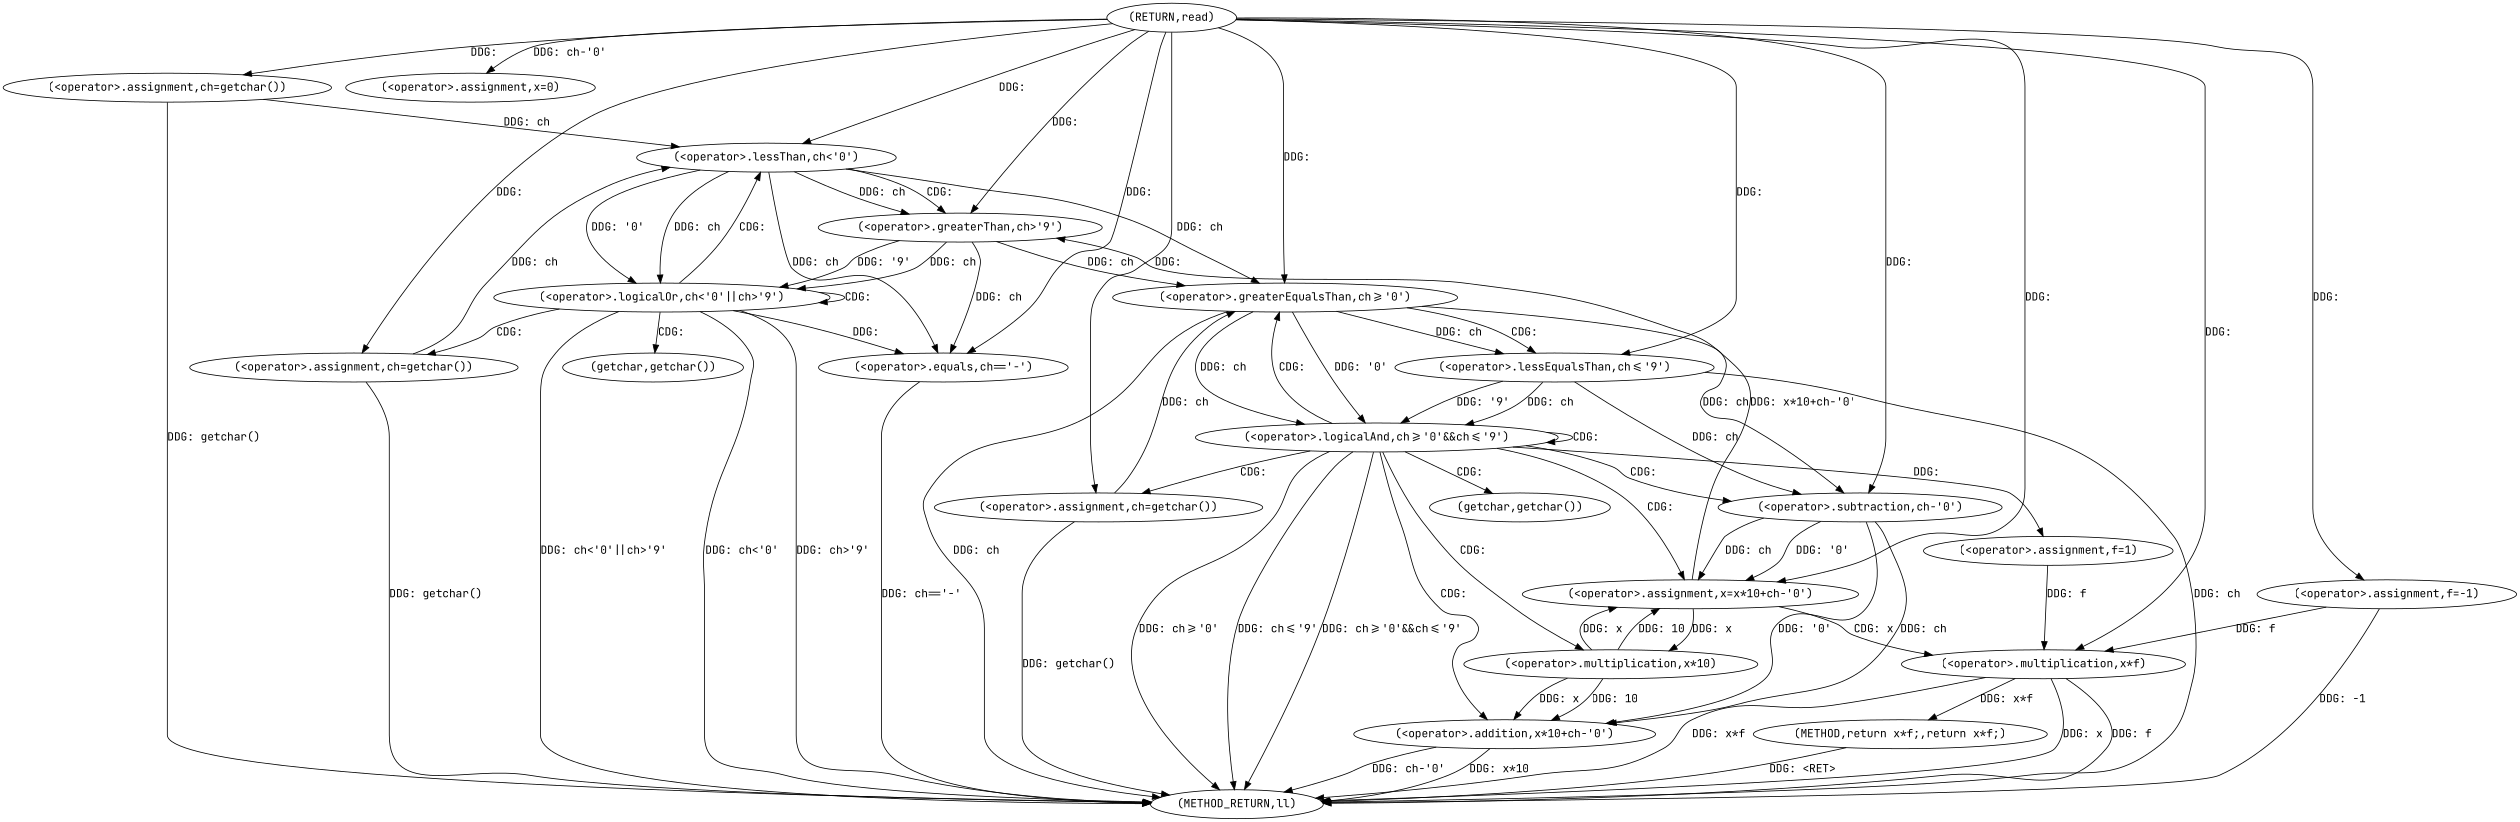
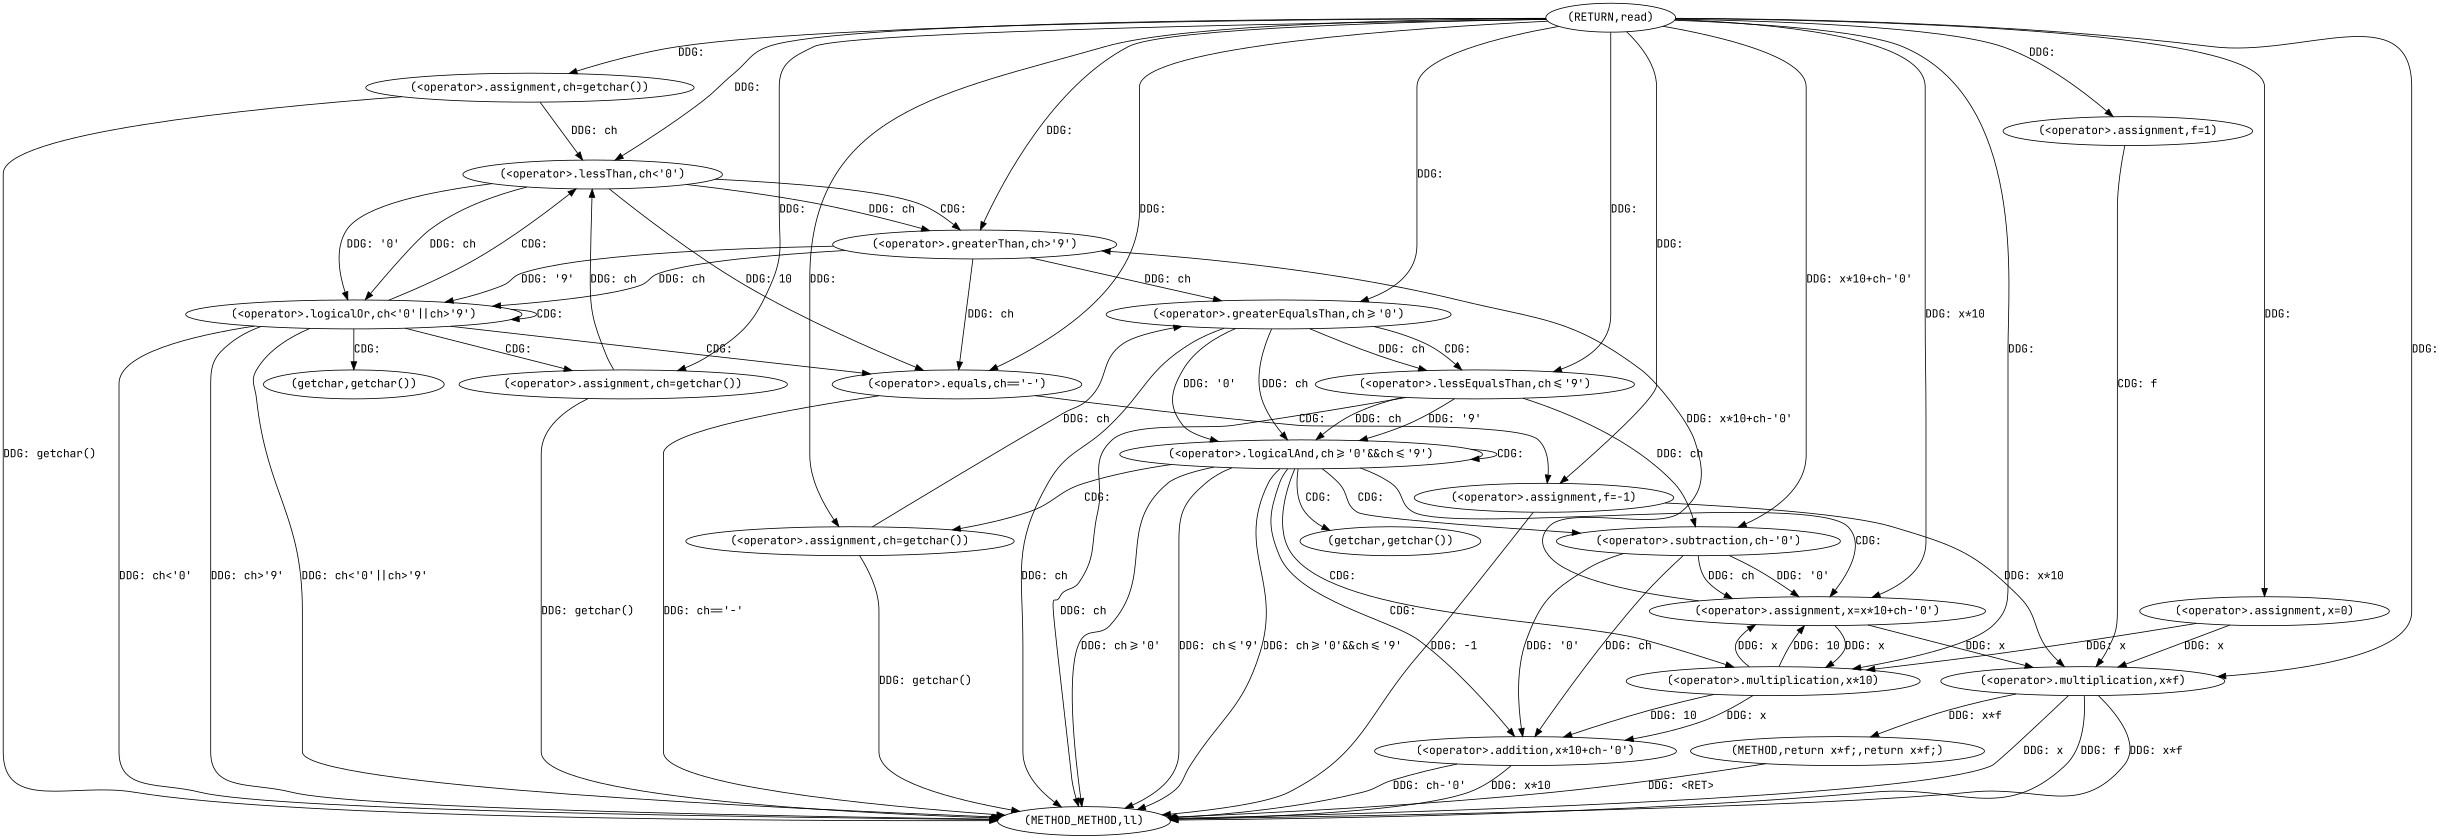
(570, 53) -> (2281, 314)
(1056, 199) -> none
(816, 263) -> (769, 279)
(1903, 263) -> (1860, 279)
none -> (2009, 274)
(2042, 298) -> (1955, 314)
(869, 333) -> (723, 349)
(1673, 335) -> none
(1280, 384) -> none
none -> (1305, 426)
(1785, 467) -> (1901, 30)
(2067, 594) -> (2137, 384)
(1874, 629) -> (1985, 646)
(2256, 629) -> (2034, 576)
none -> (2178, 645)
none -> (2036, 648)
(1237, 804) -> (1084, 821)
